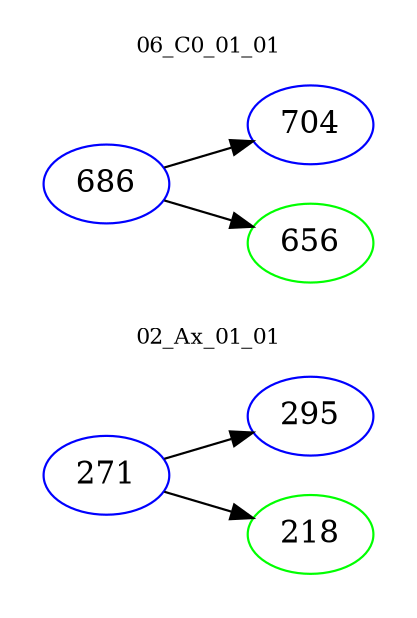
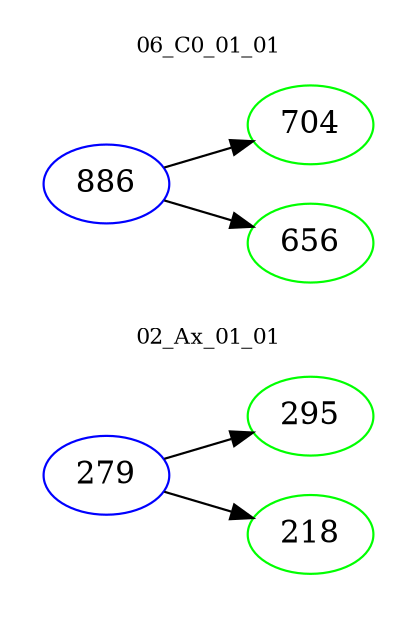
(311, 125) -> (311, 125)
(106, 184) -> (106, 184)
(311, 416) -> (311, 416)
(106, 475) -> (106, 475)
